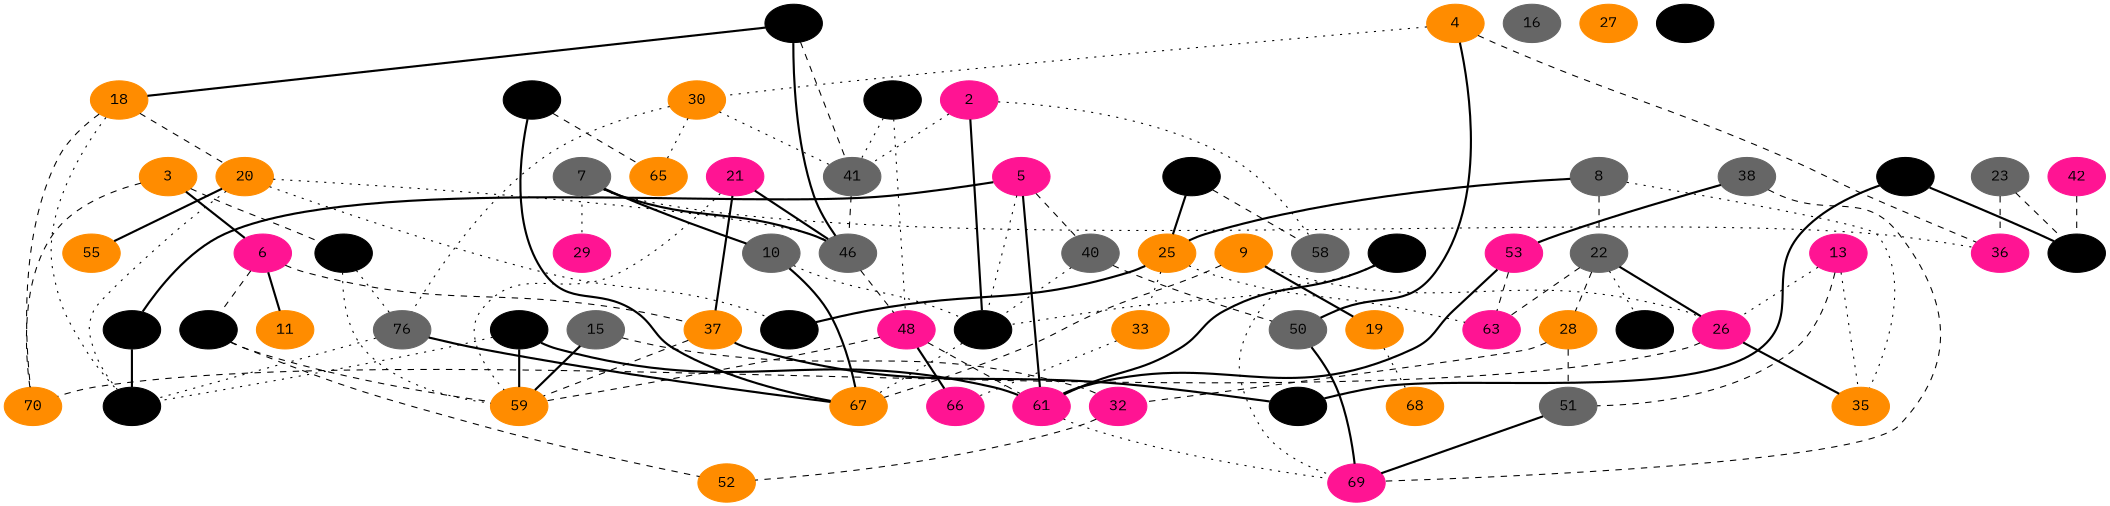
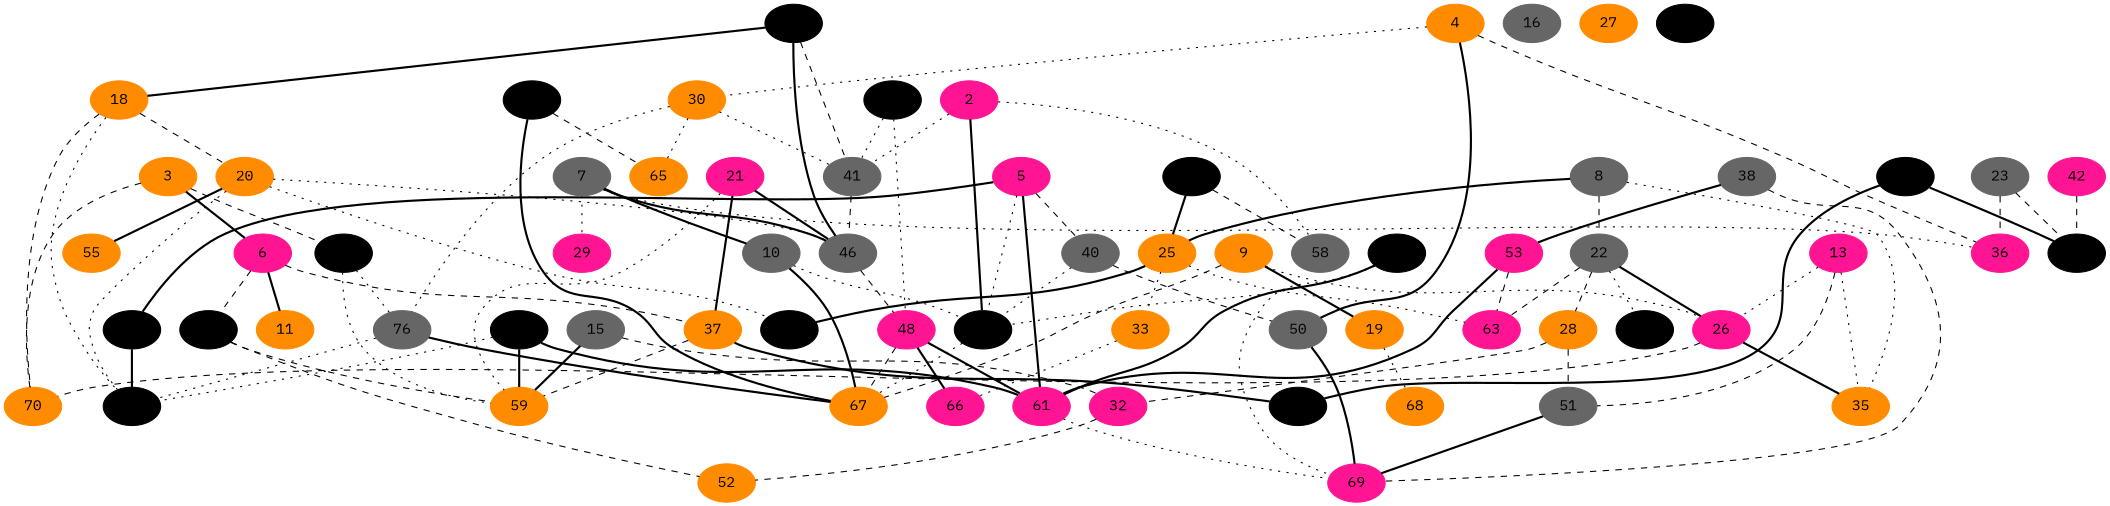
(953, 357) -> (953, 357)
(747, 365) -> (882, 368)
